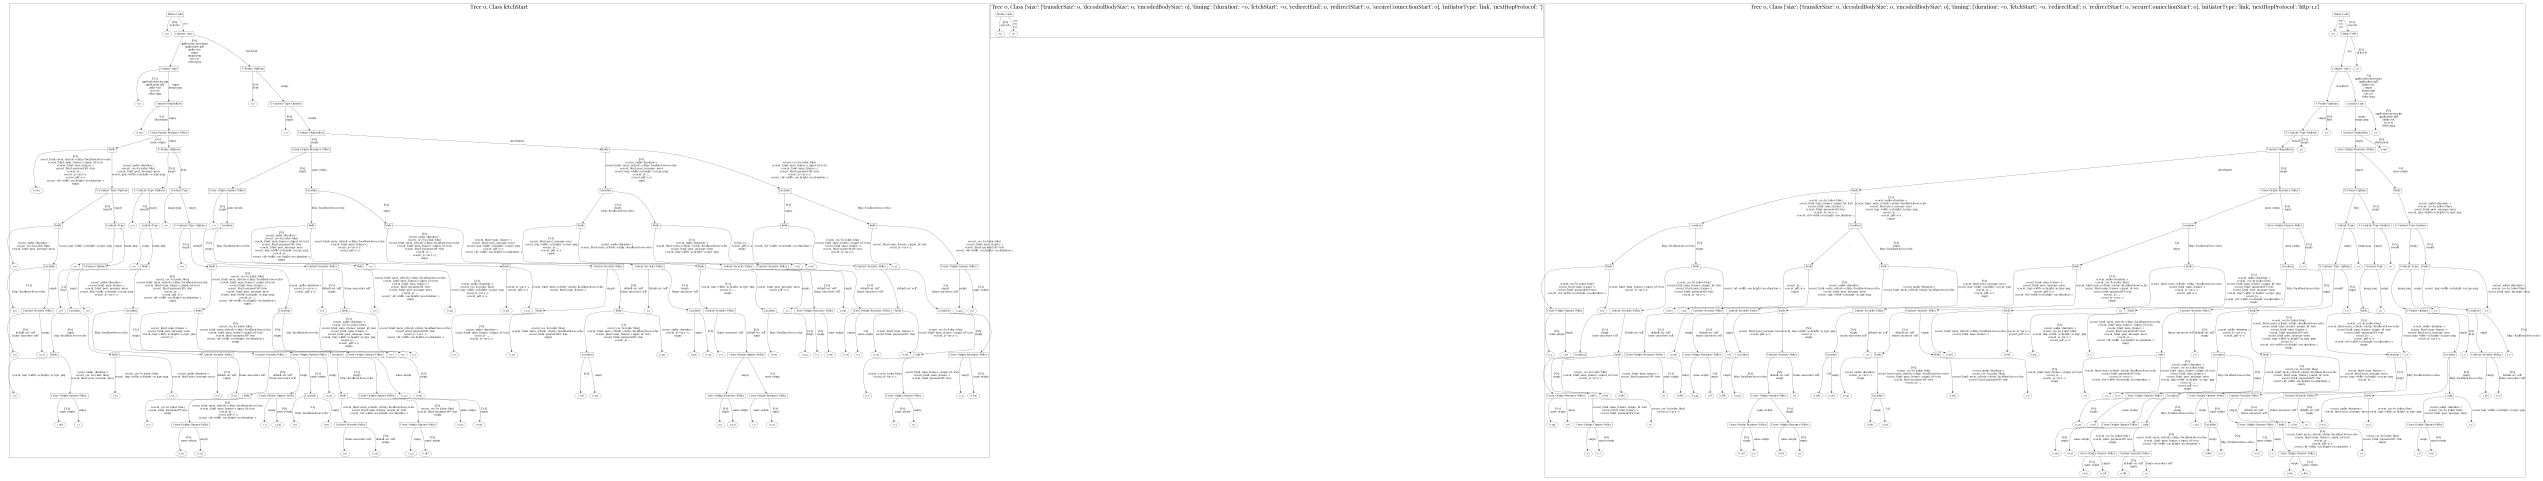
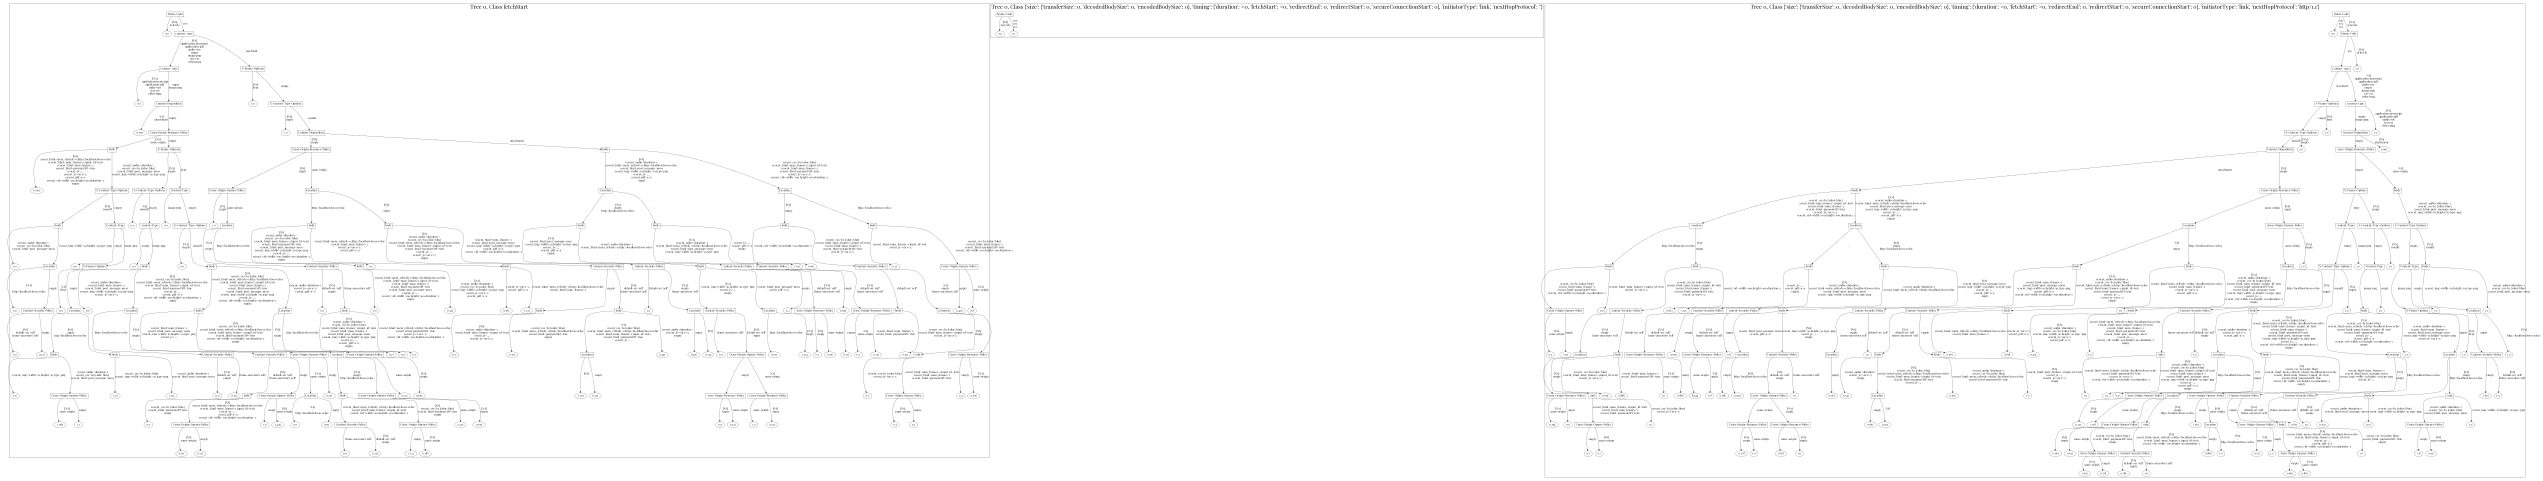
(1817, 396) -> none
